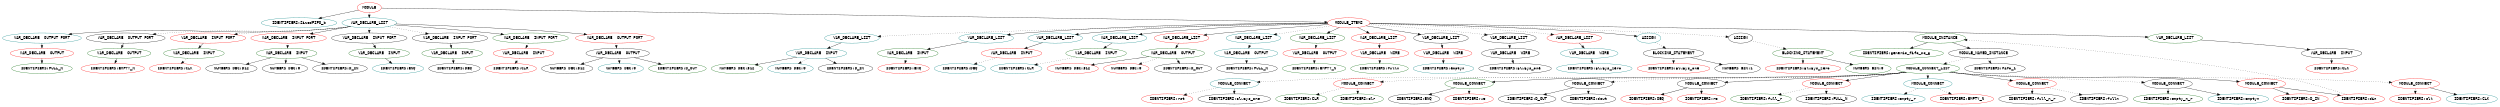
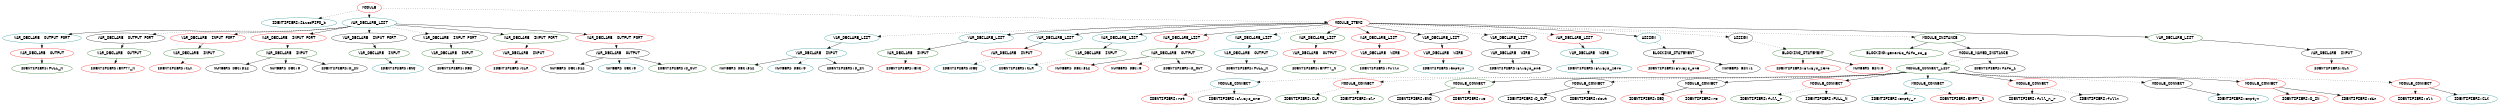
(340, 14) -> (340, 14)
(853, 15) -> (853, 15)
(1897, 53) -> (1897, 53)
(2158, 58) -> (1641, 30)
(1868, 69) -> (1868, 69)
(2168, 99) -> none
